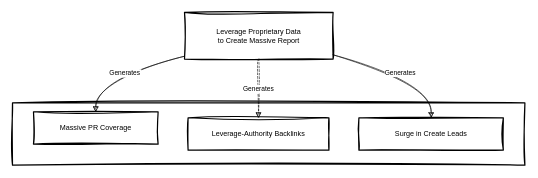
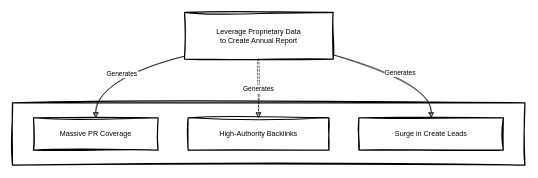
(259, 36) -> (259, 36)
(96, 128) -> (96, 134)
(259, 134) -> (259, 134)
